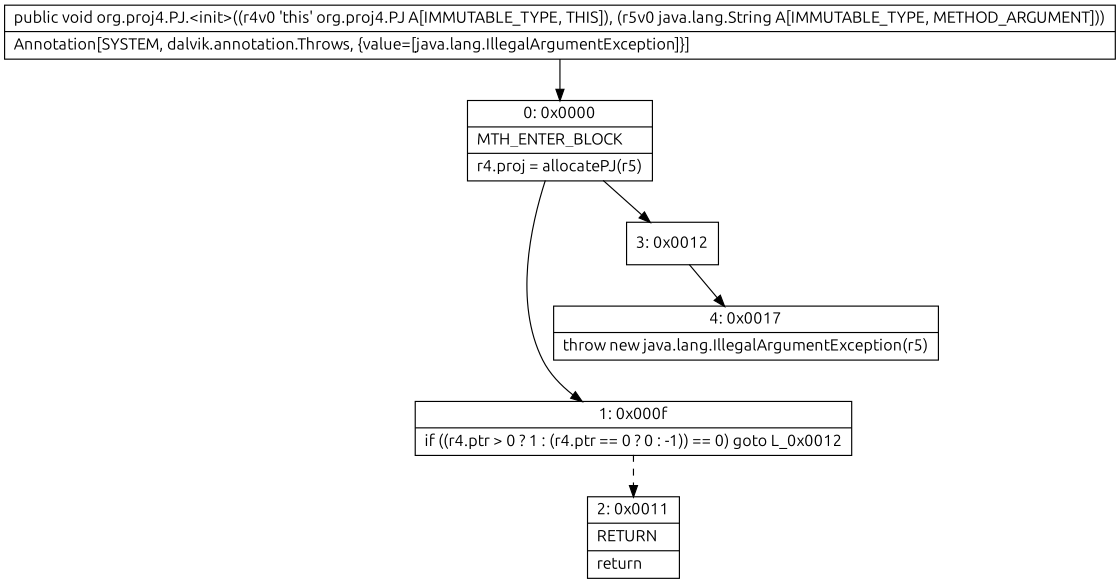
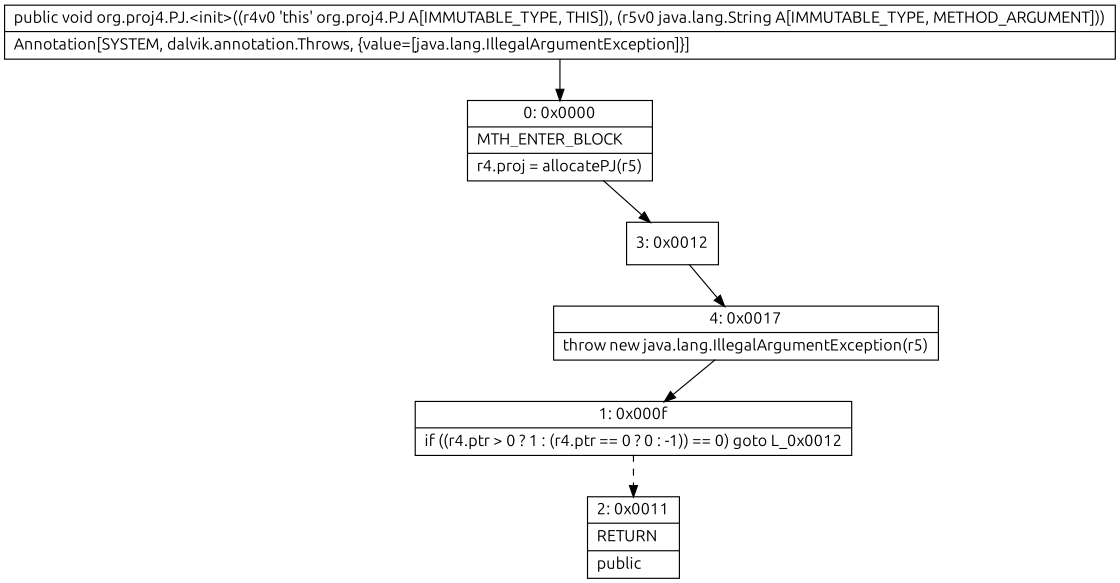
(527, 294) -> (694, 377)
(620, 564) -> (620, 564)
